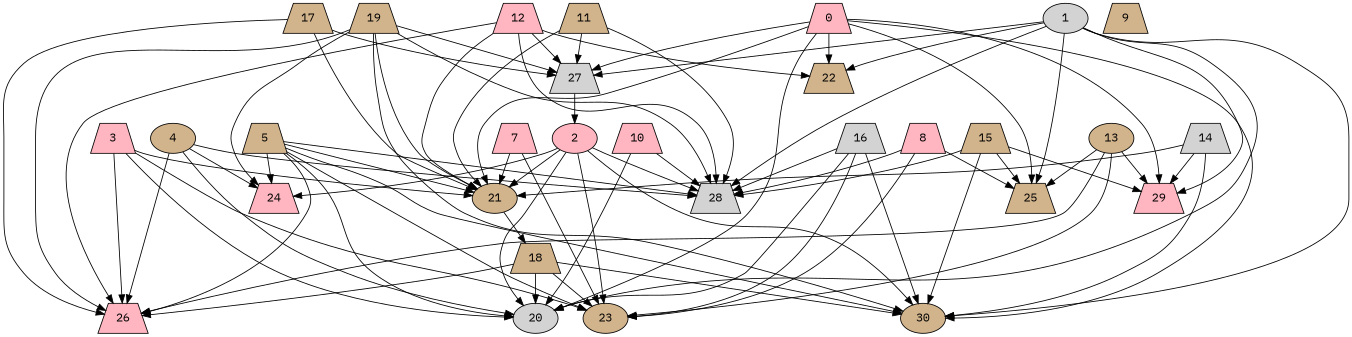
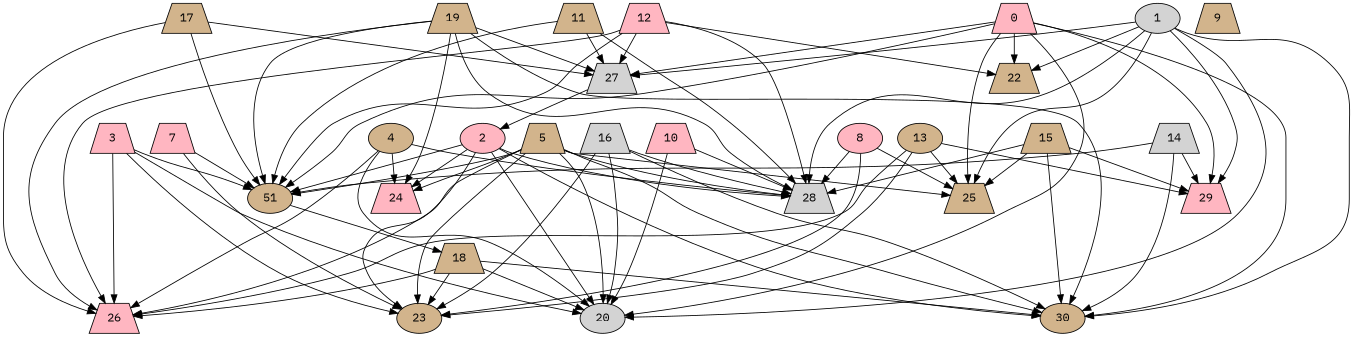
(923, 138) -> (860, 138)
none -> (781, 177)
(495, 198) -> (270, 198)
